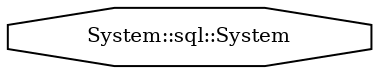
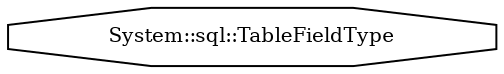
(190, 37) -> (252, 37)
